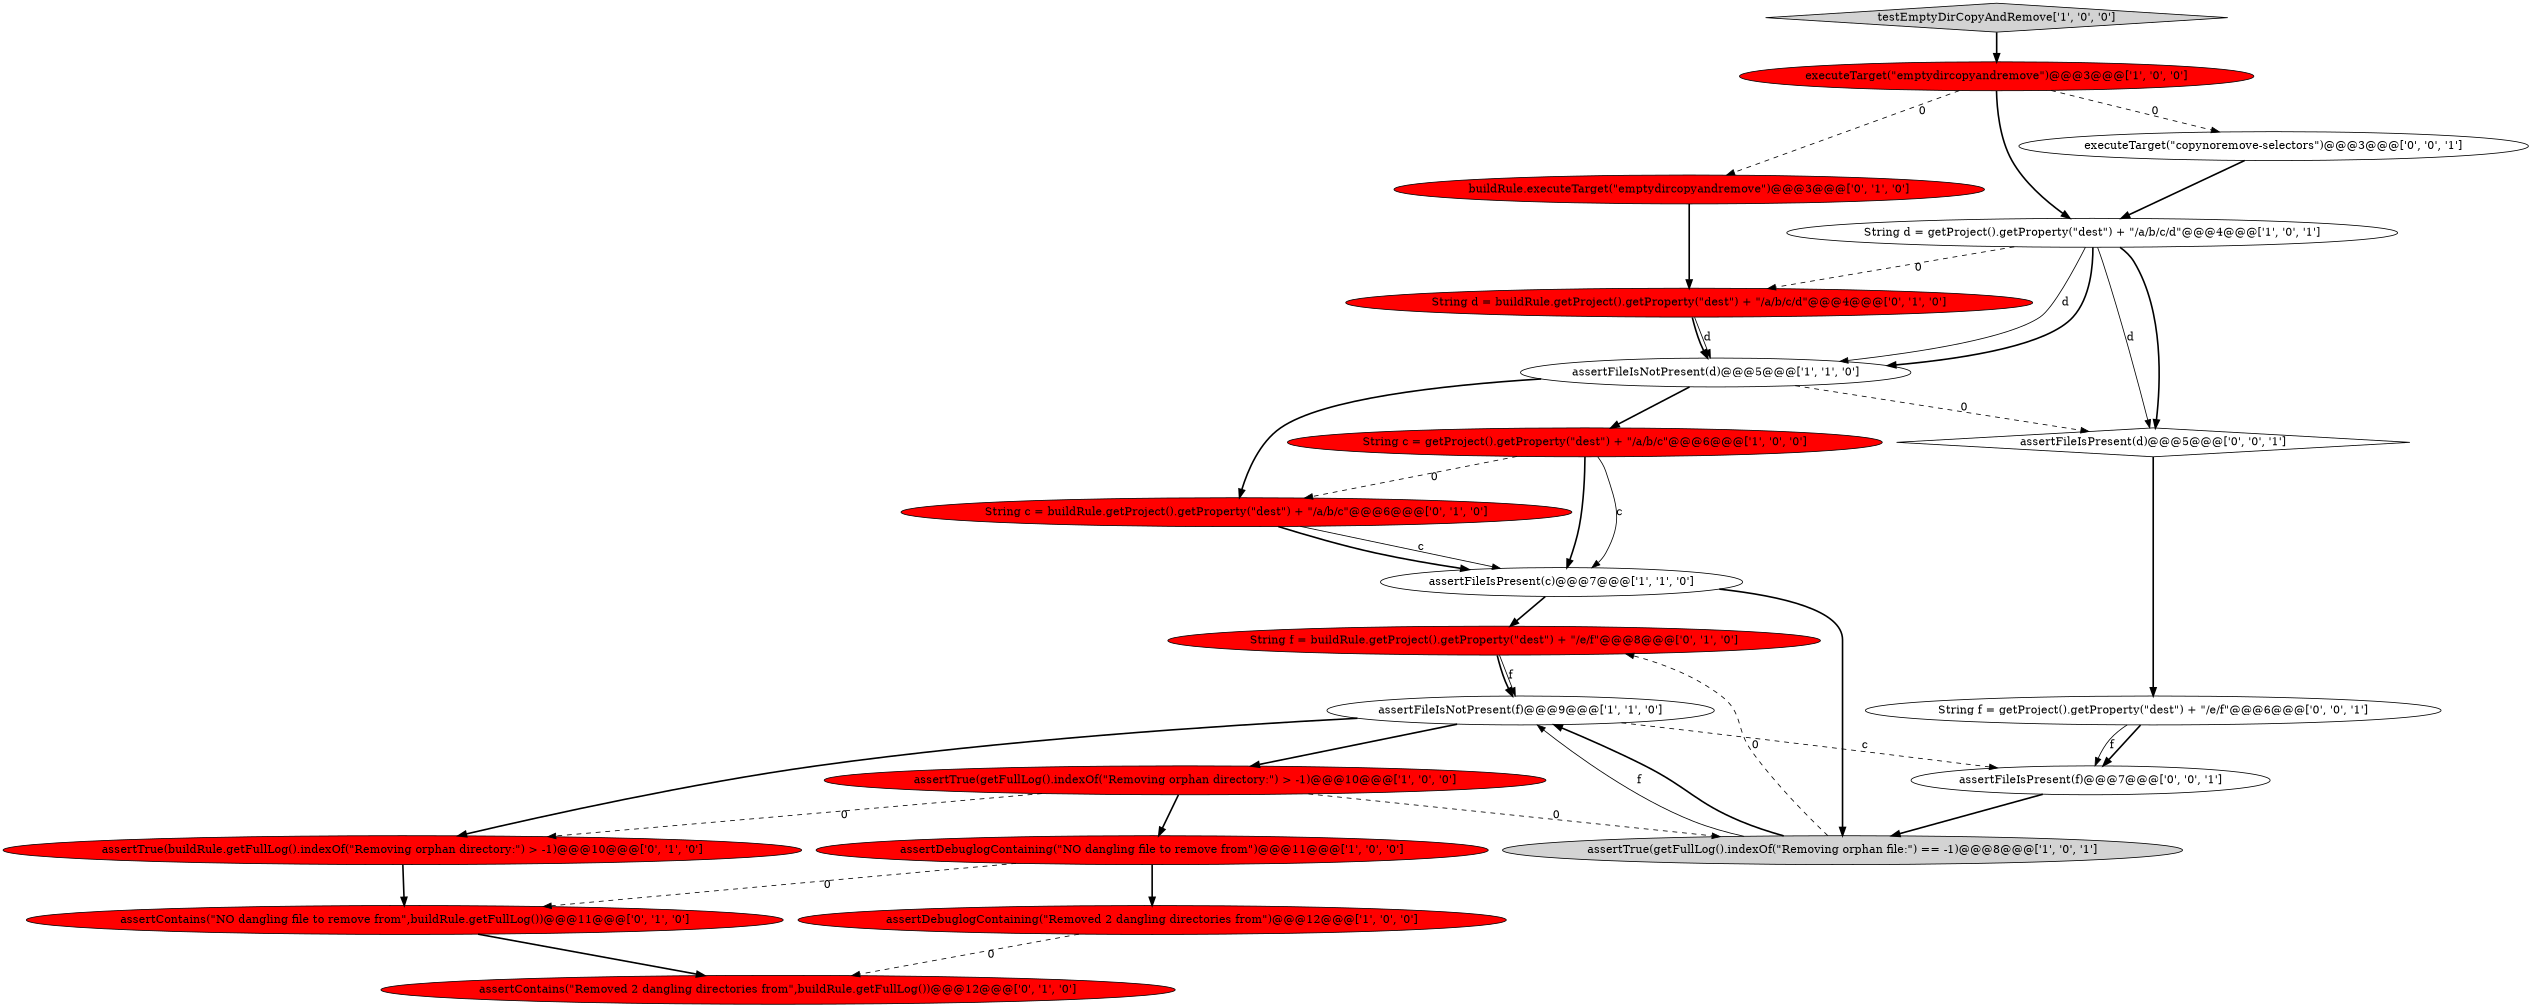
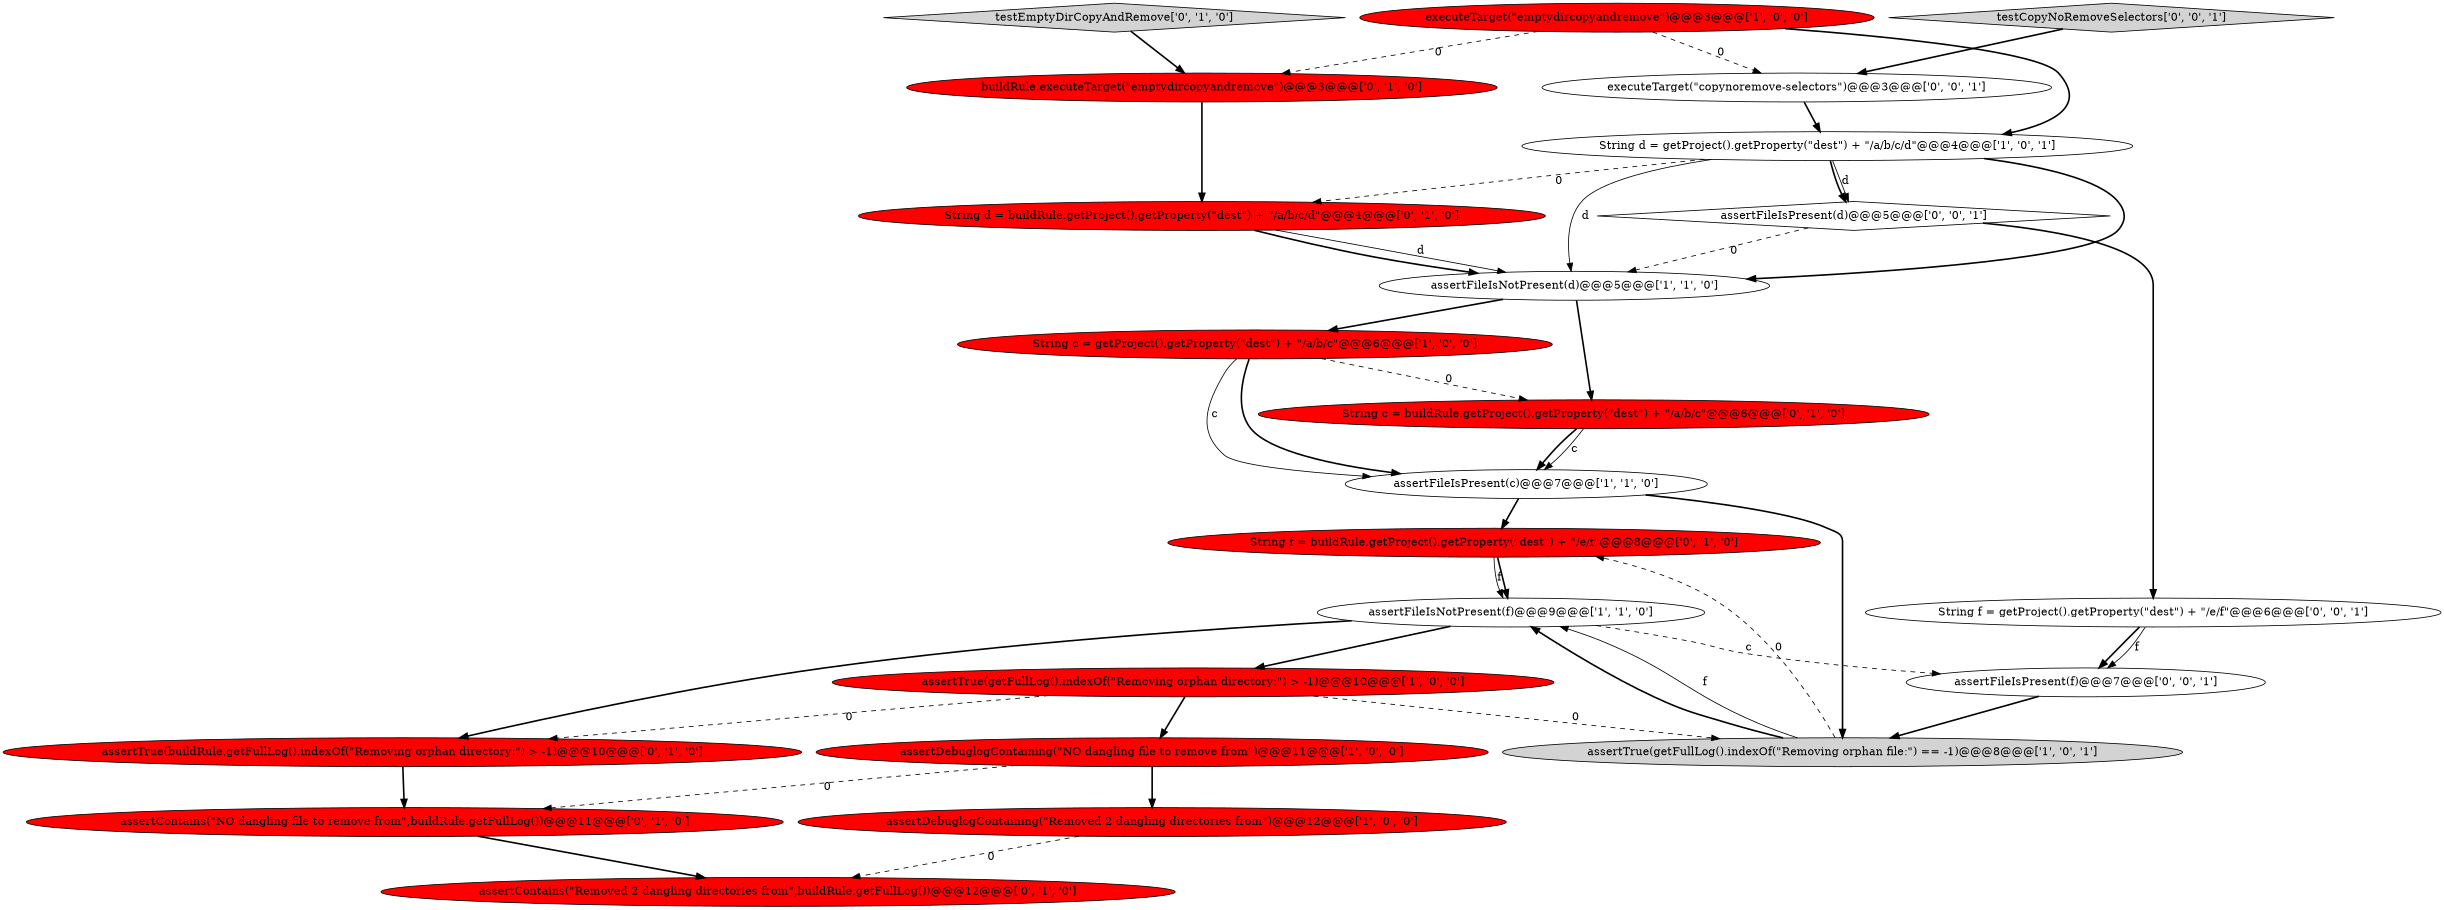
none -> (1114, 18)
(1997, 18) -> none
none -> (2111, 18)
(1938, 408) -> (1722, 249)
